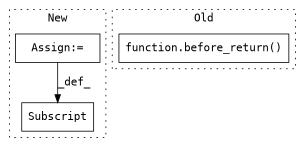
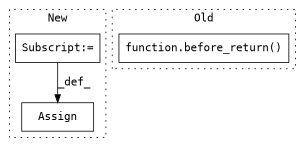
(58, 48) -> (58, 48)
(58, 117) -> (58, 117)
